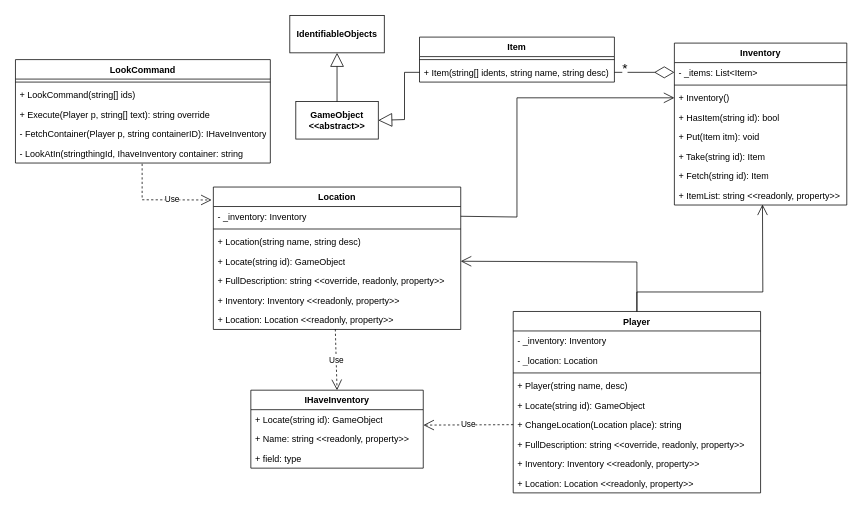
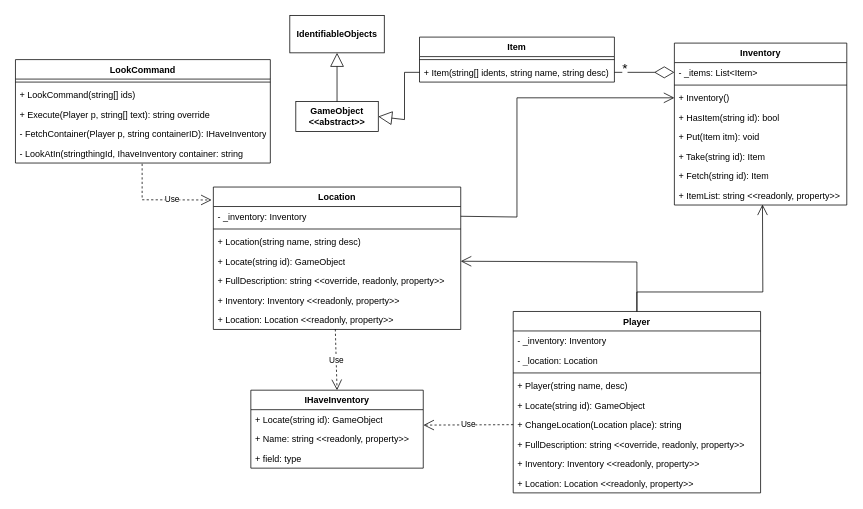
(337, 120) -> (337, 117)
